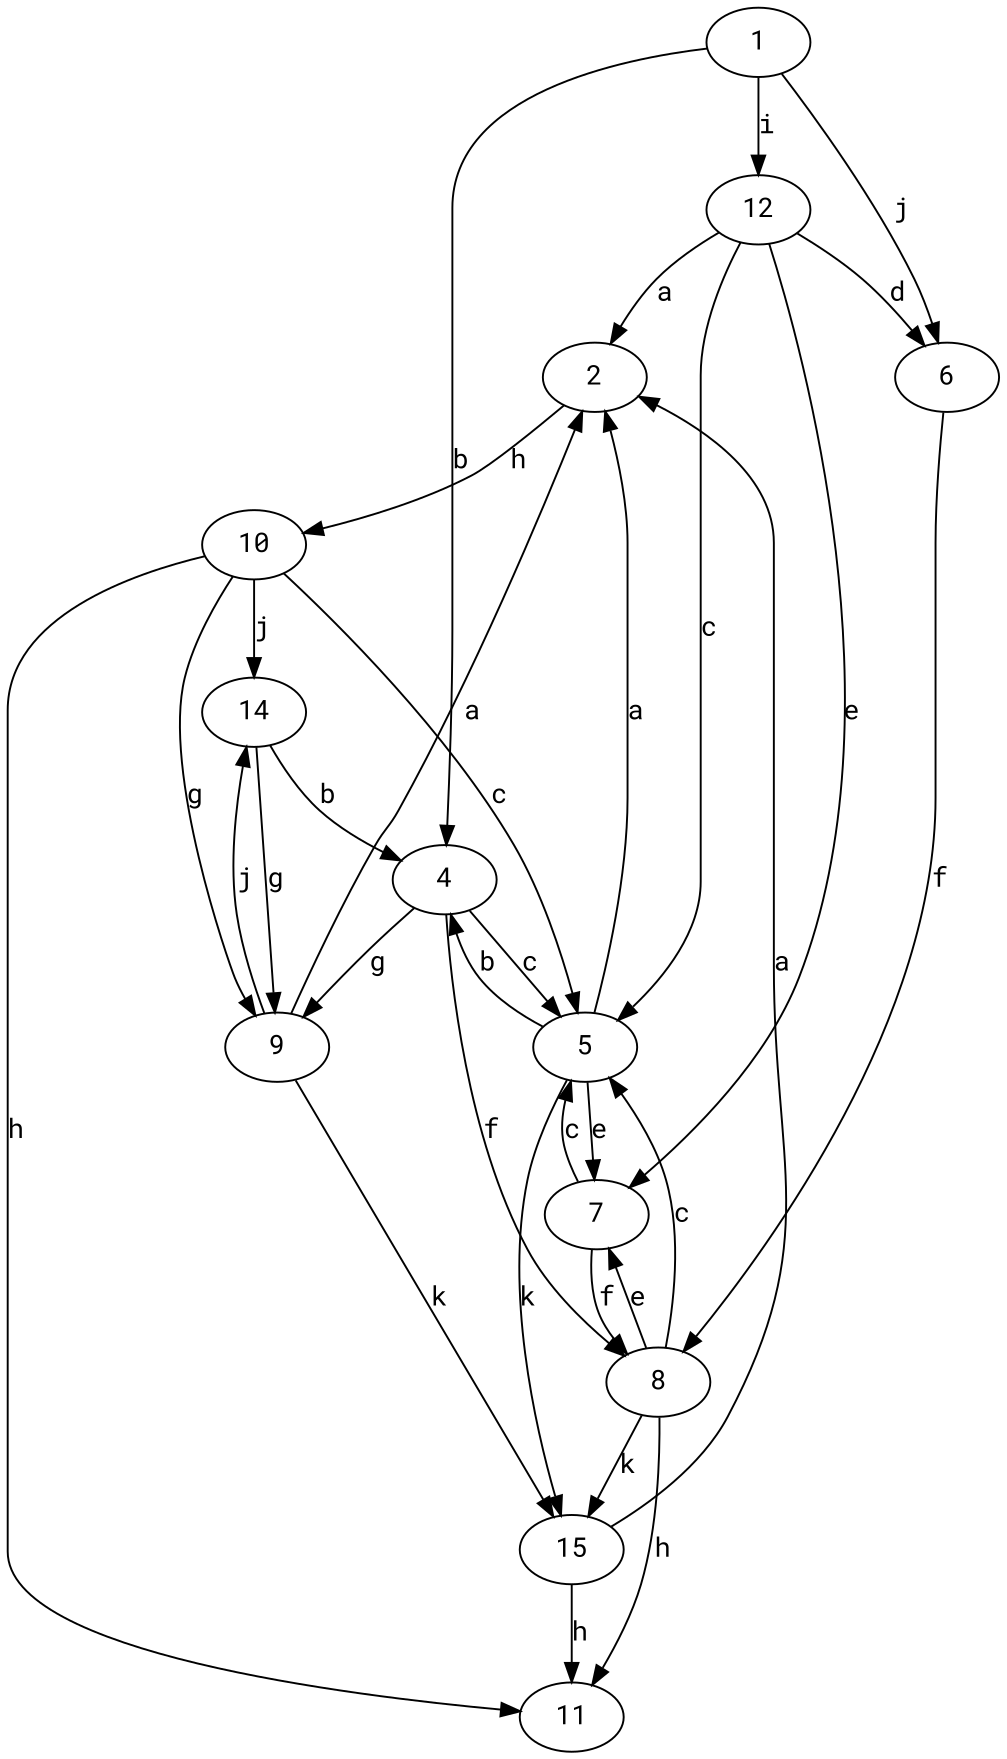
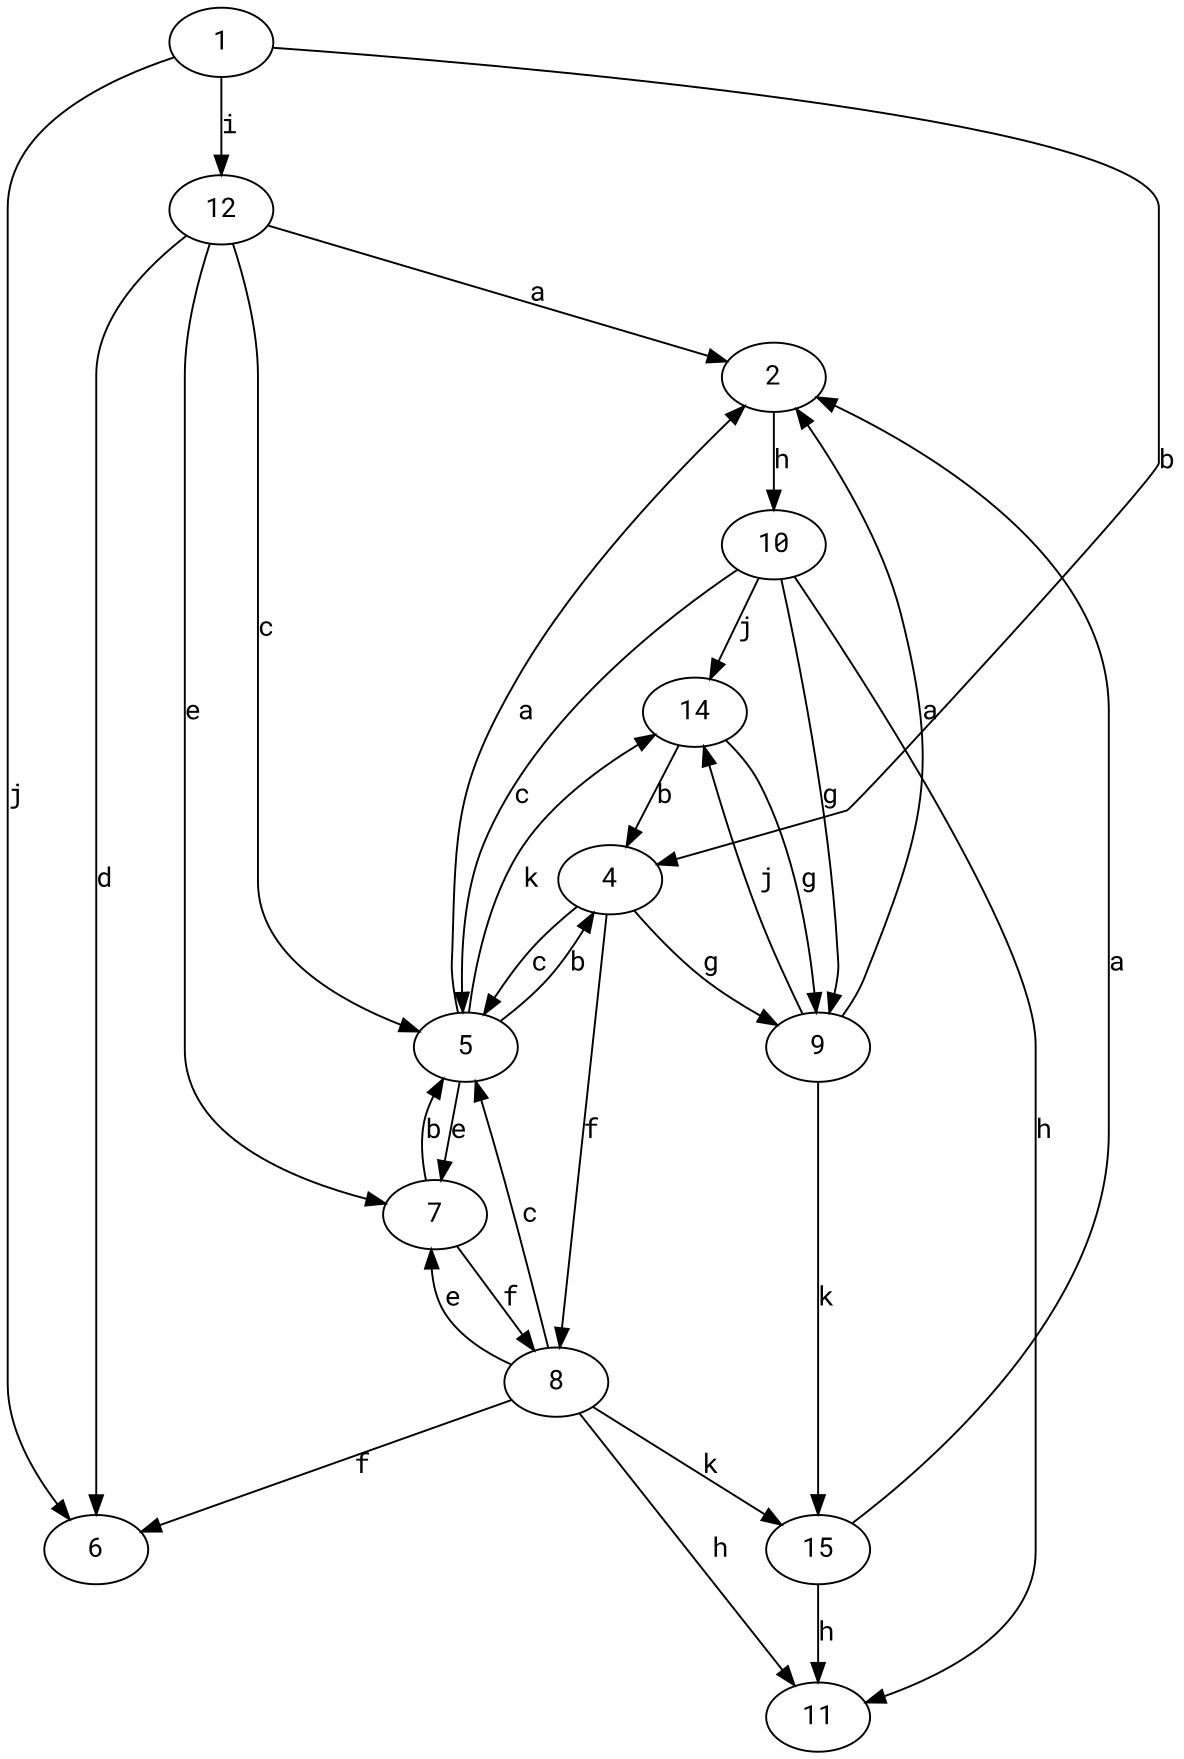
(923, 904) -> (336, 1463)
(573, 1131) -> (434, 1131)
(520, 1286) -> (517, 855)
